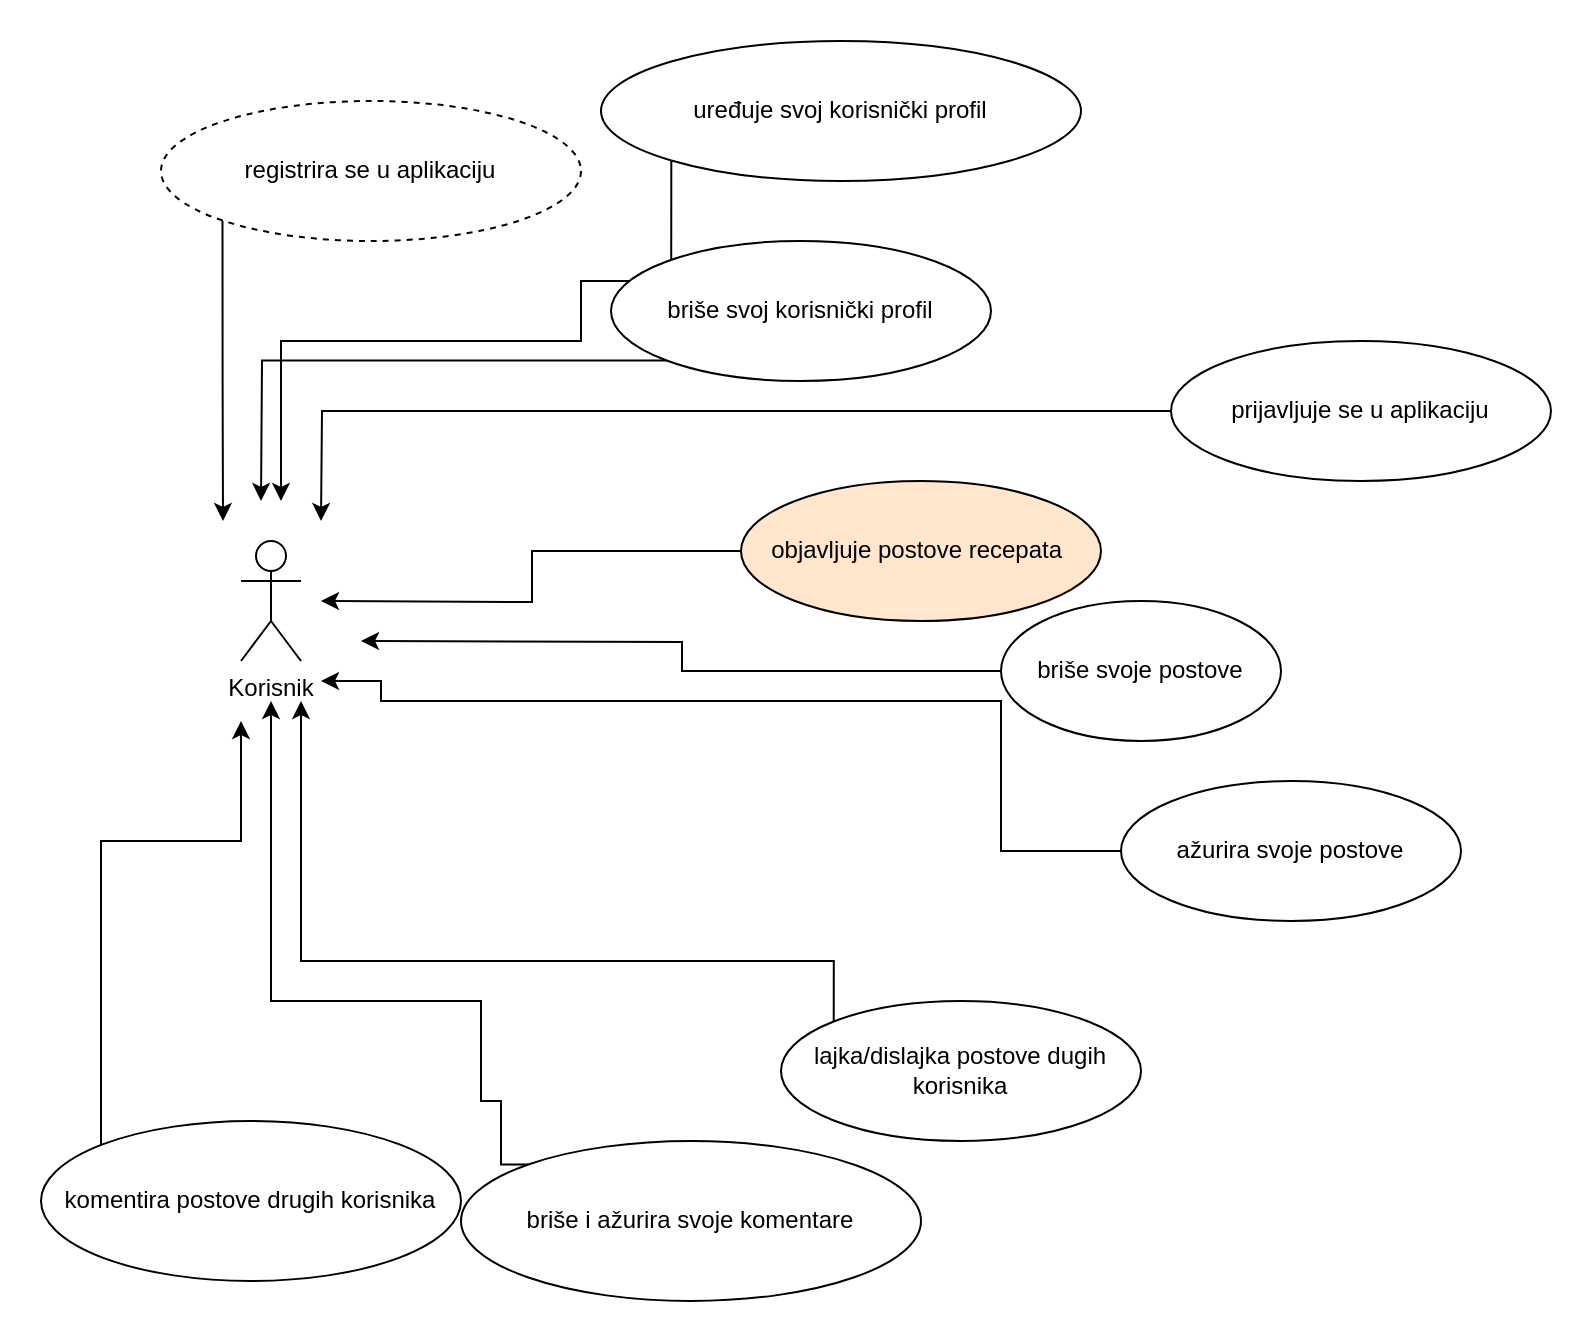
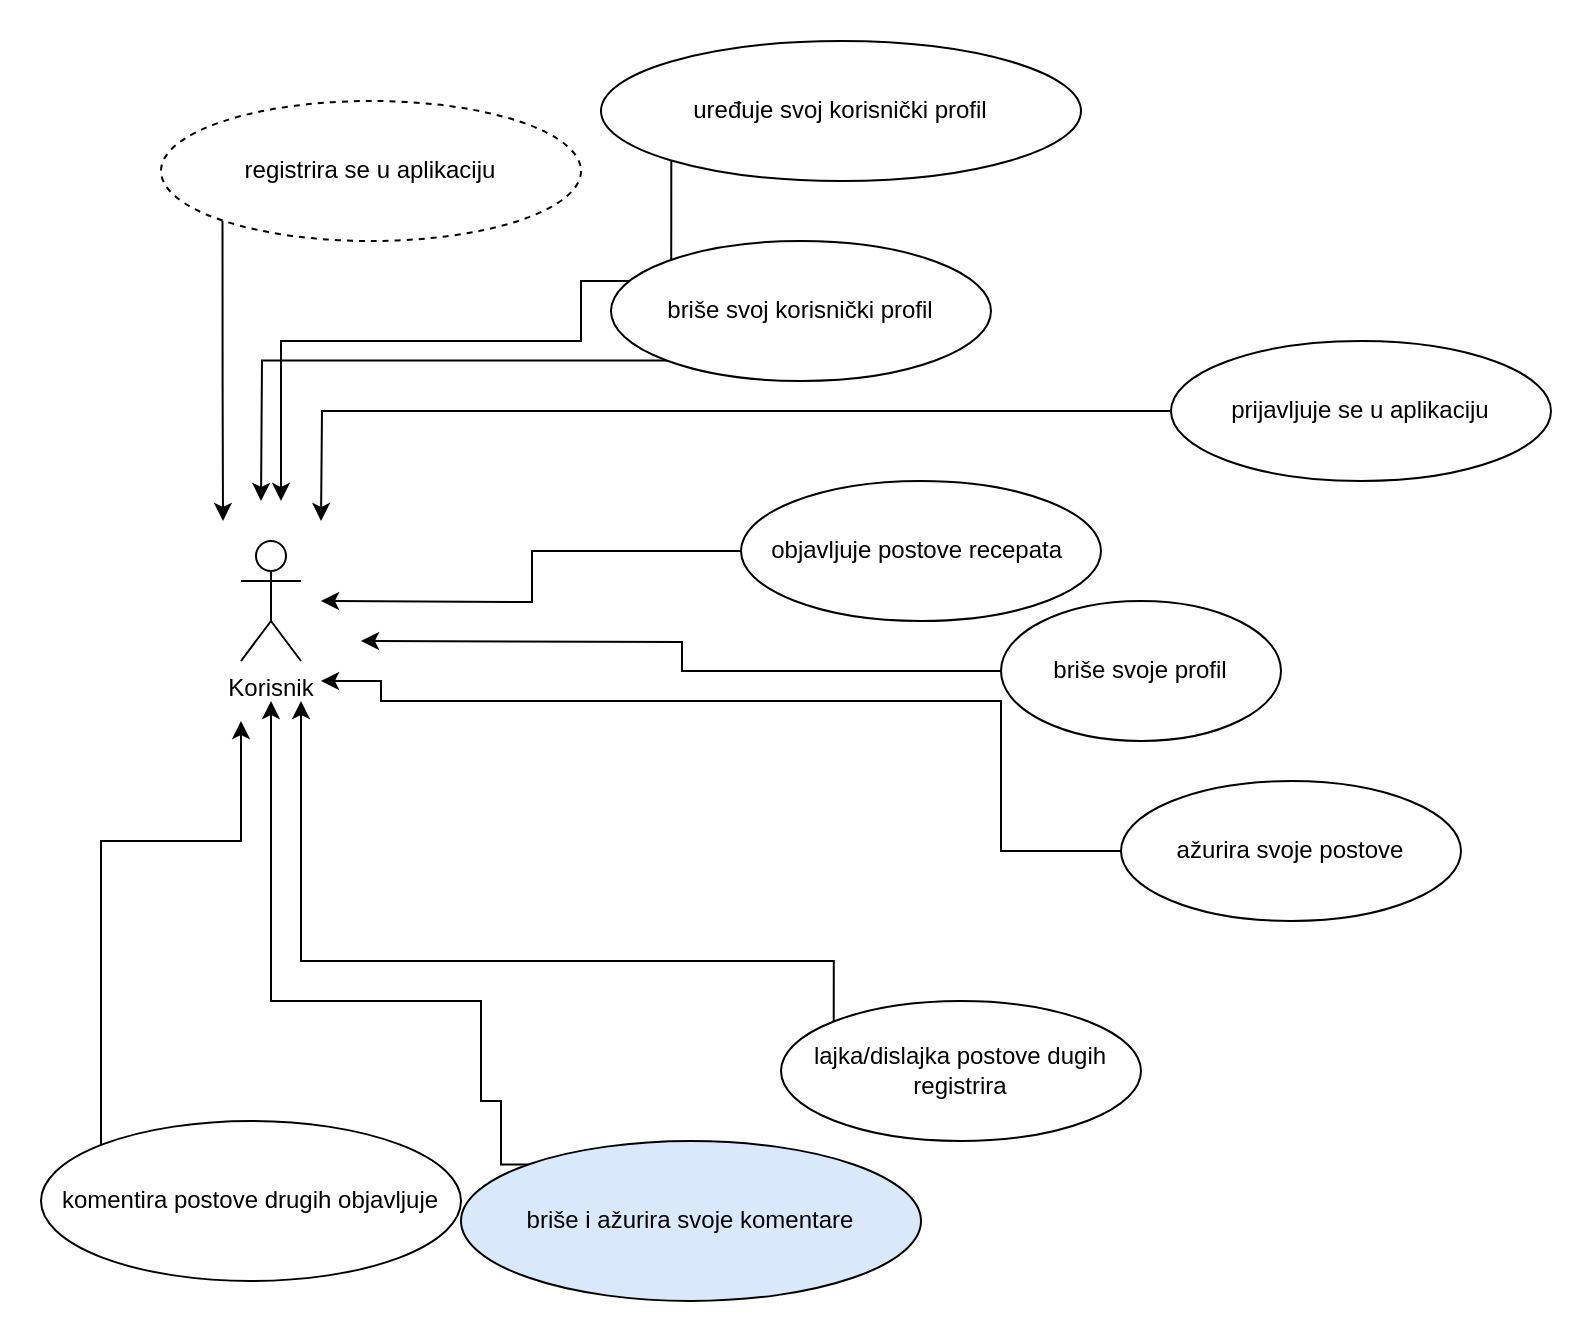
(921, 551) -> (921, 551)
(1141, 671) -> (1141, 671)
(961, 1071) -> (961, 1071)
(251, 1201) -> (251, 1201)
(691, 1221) -> (691, 1221)
